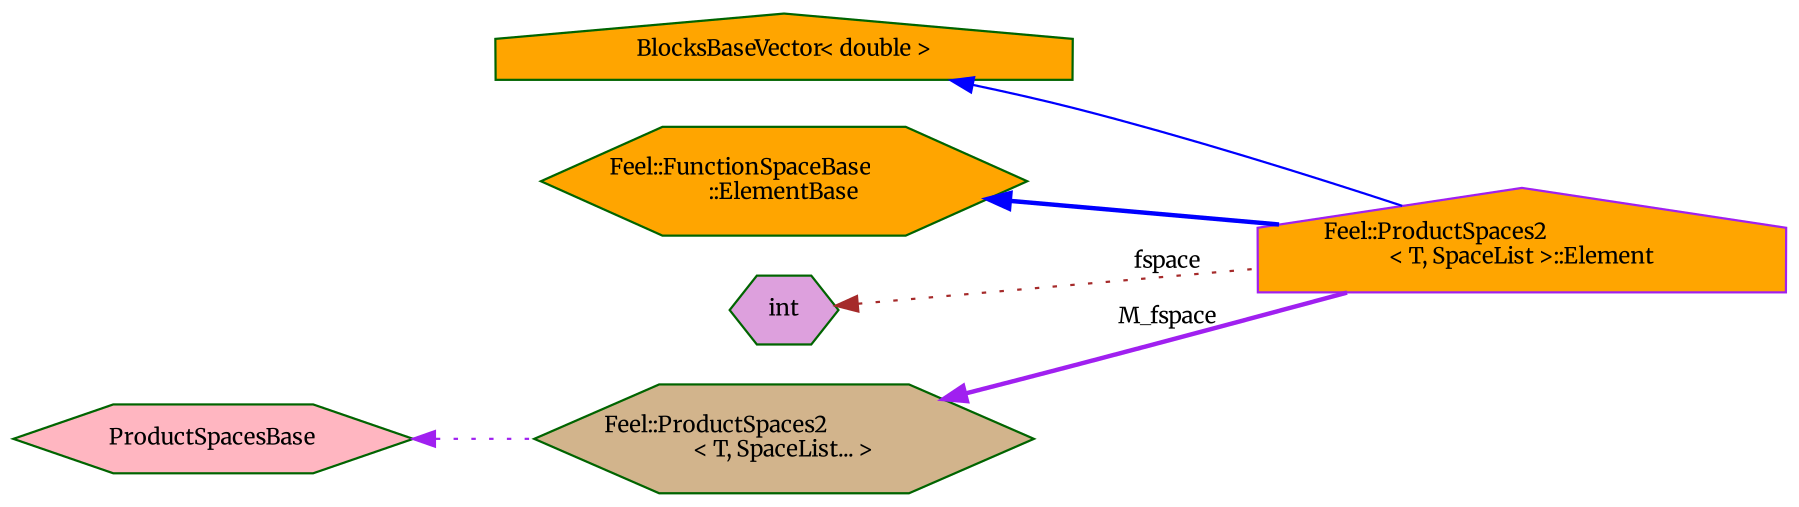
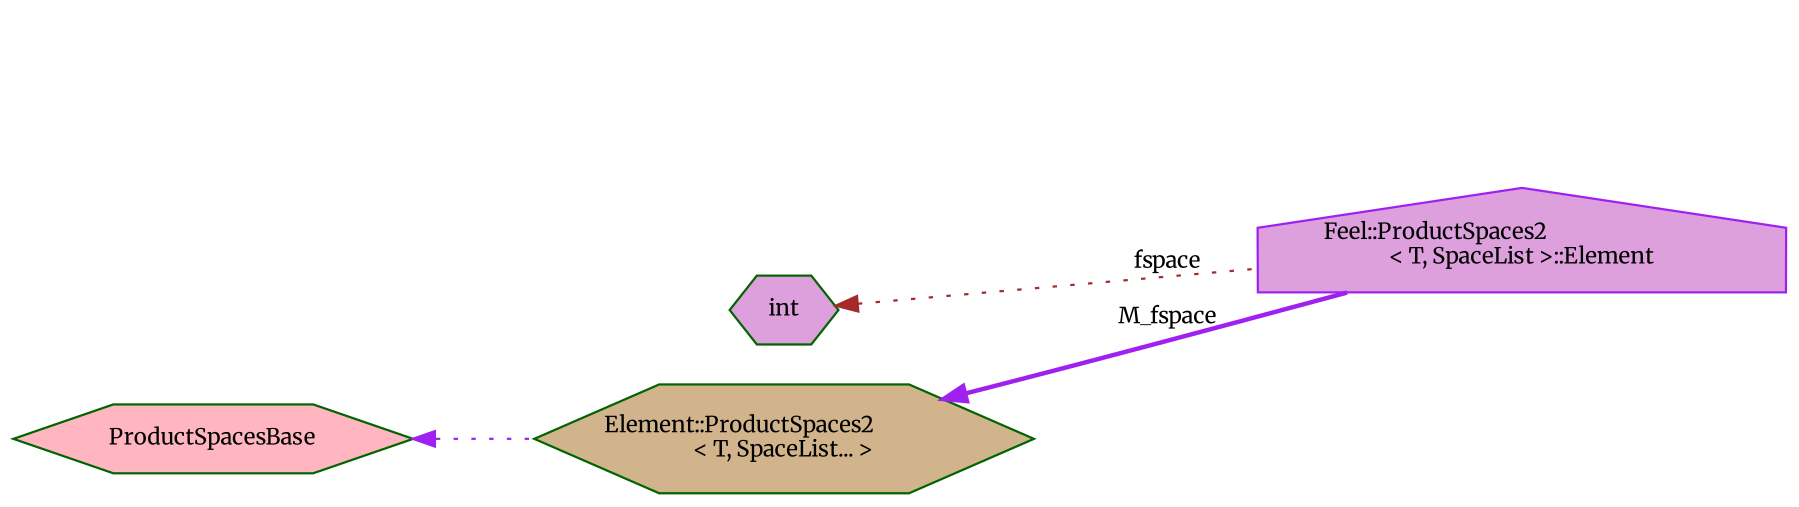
(784, 50) -> none
(784, 181) -> none
(1522, 246) -> (1522, 246)
(784, 439) -> (784, 439)
